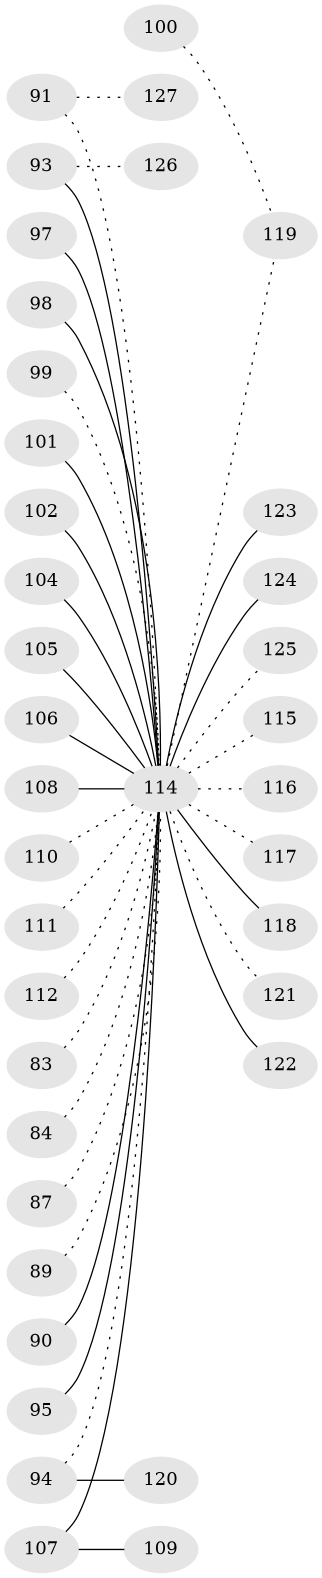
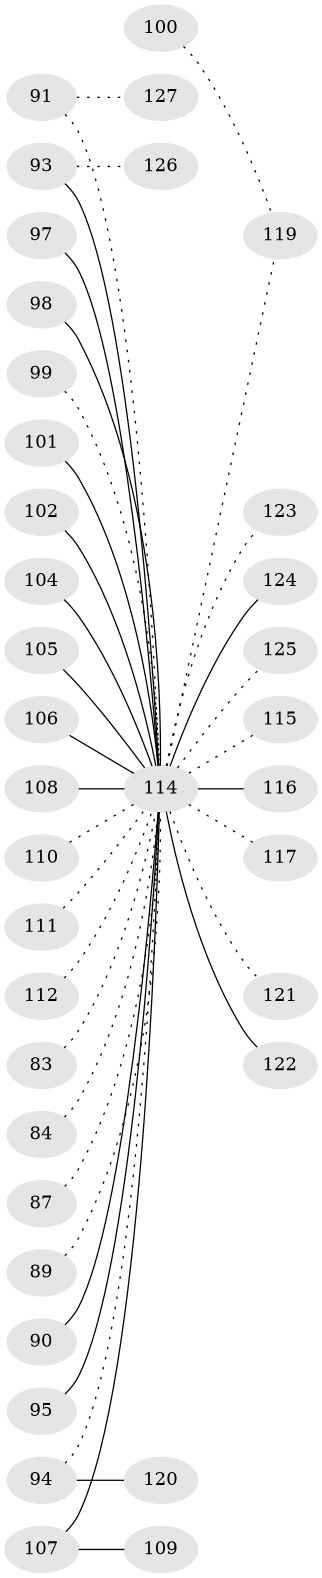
(204, 631) -> (204, 631)
(221, 789) -> (221, 789)
(280, 927) -> none
